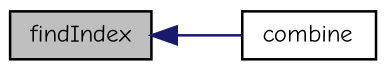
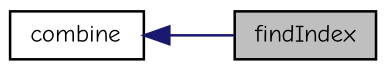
(210, 35) -> (202, 35)
